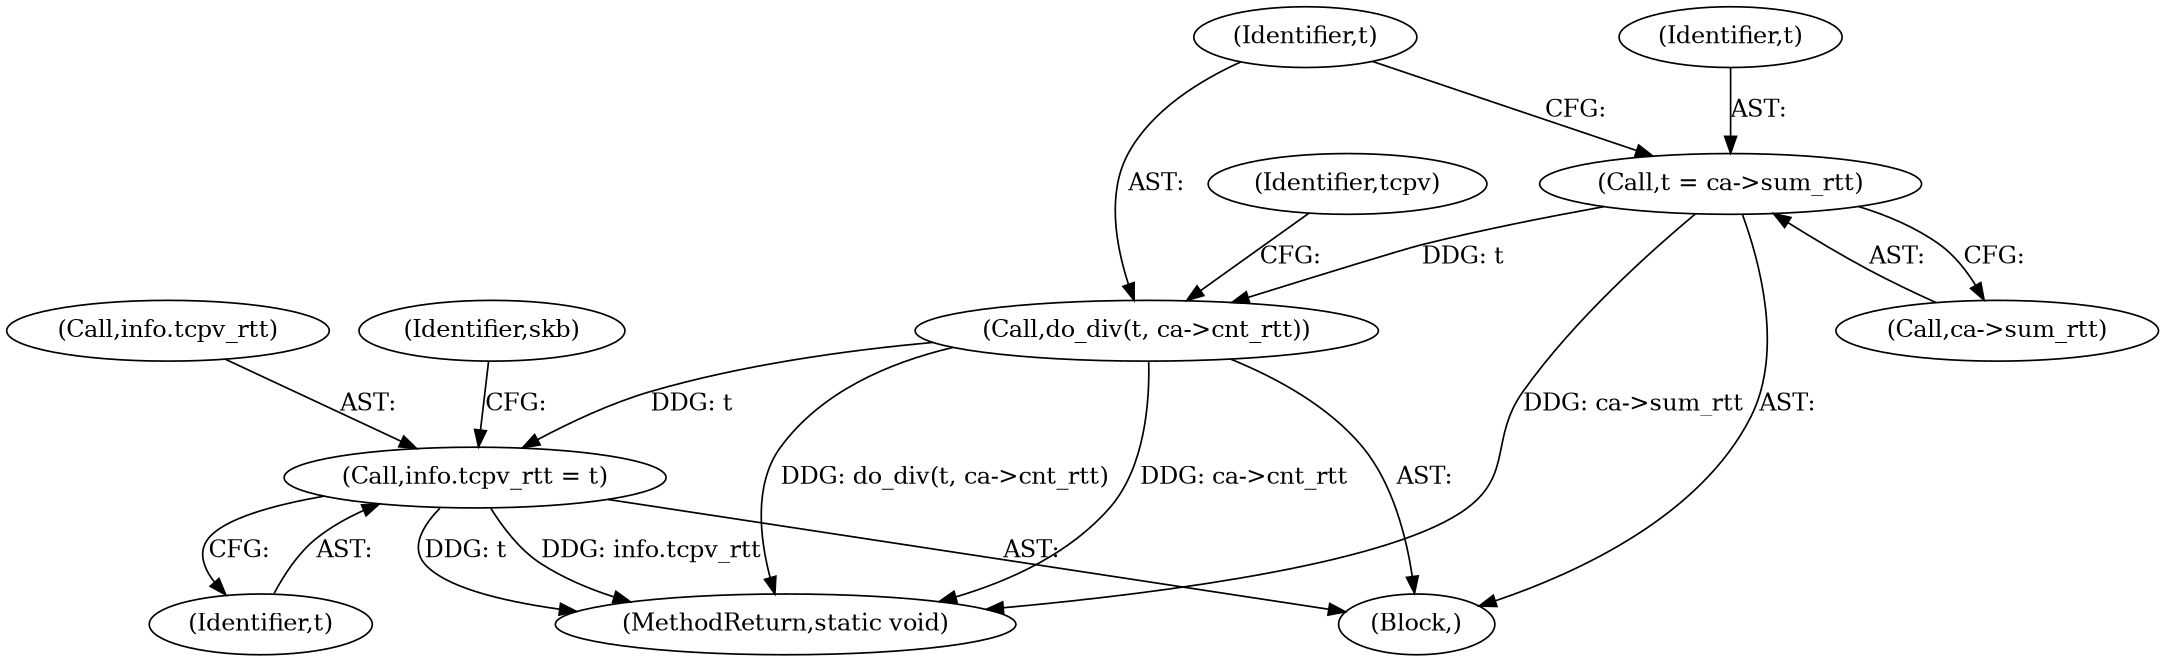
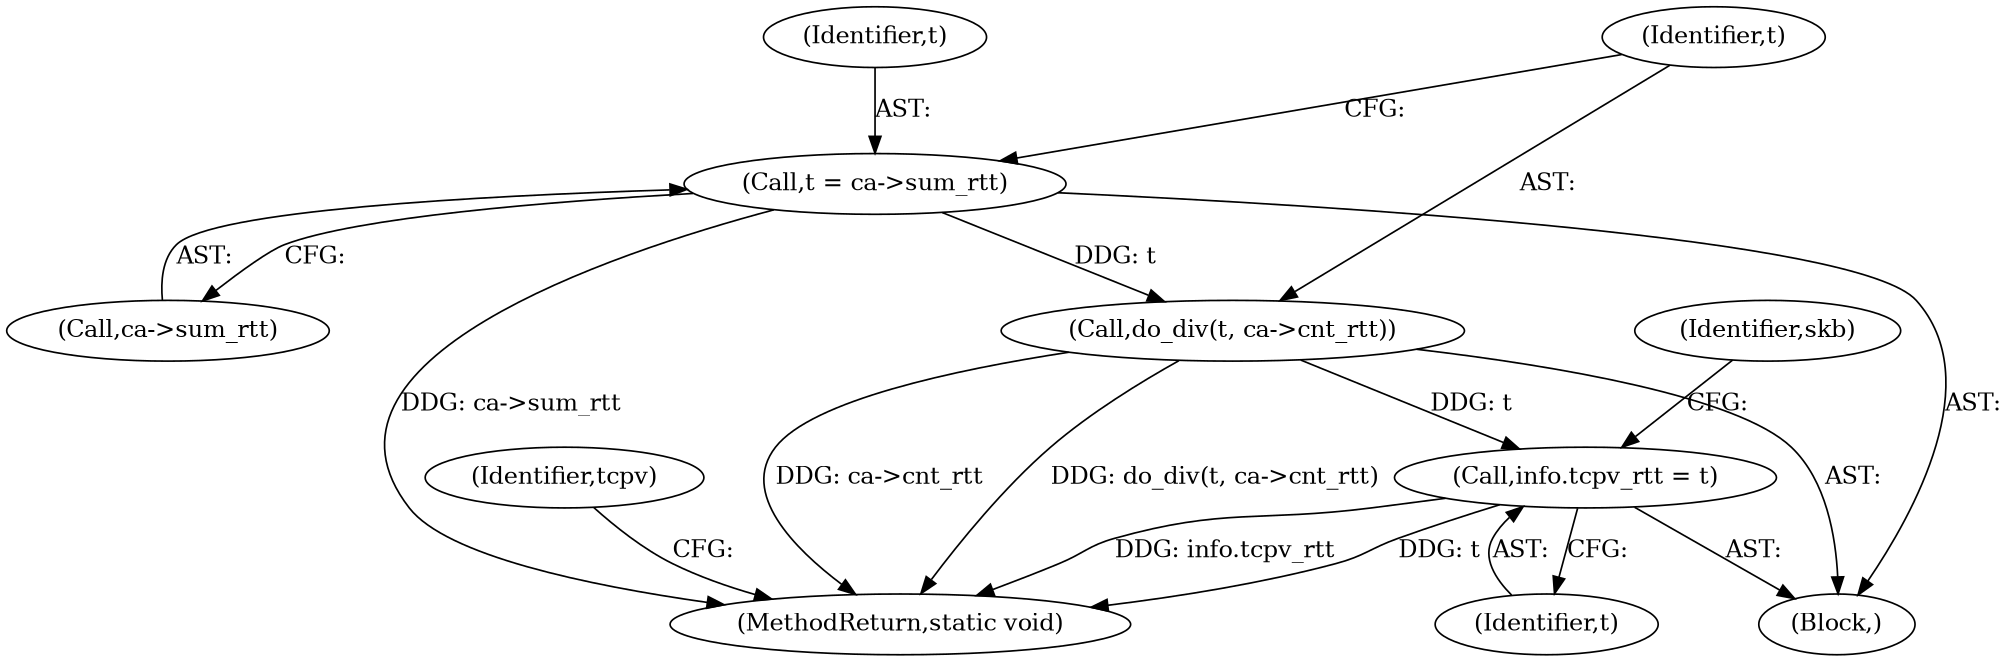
(1255, 252) -> (669, 562)
(168, 331) -> none
